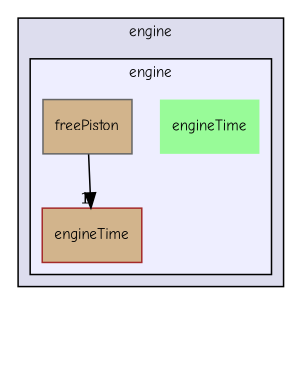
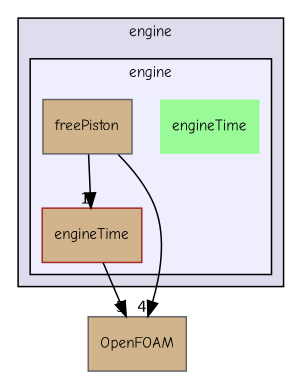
none -> (137, 344)
